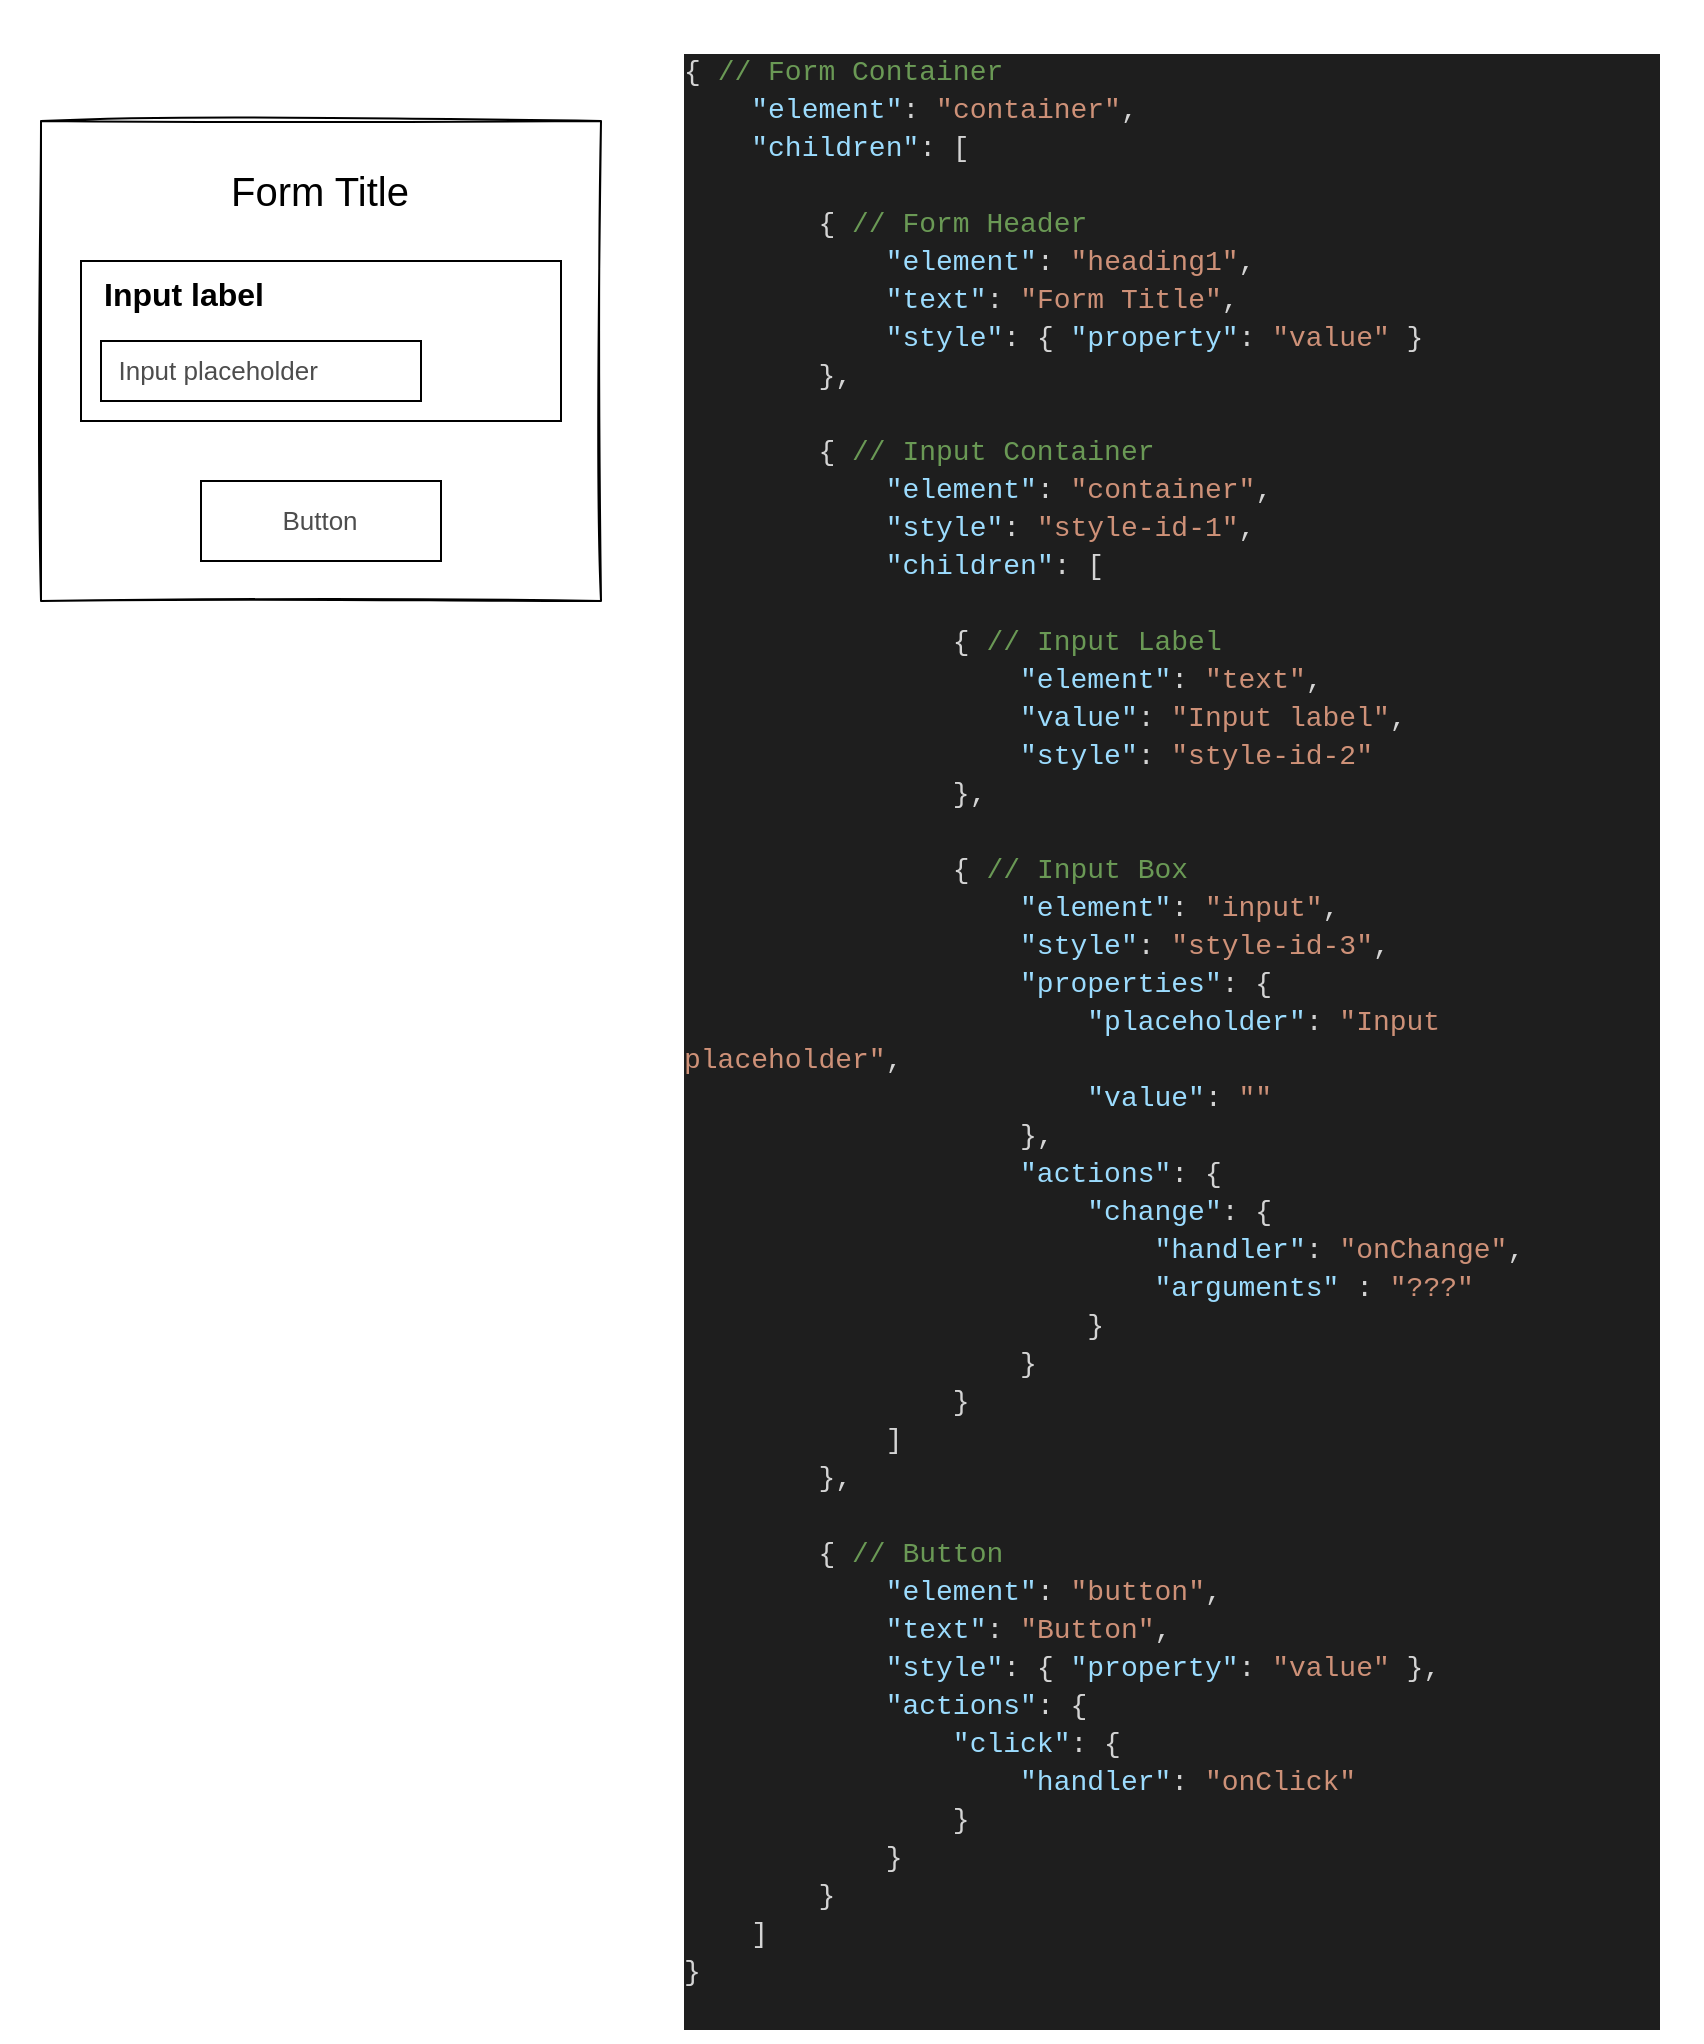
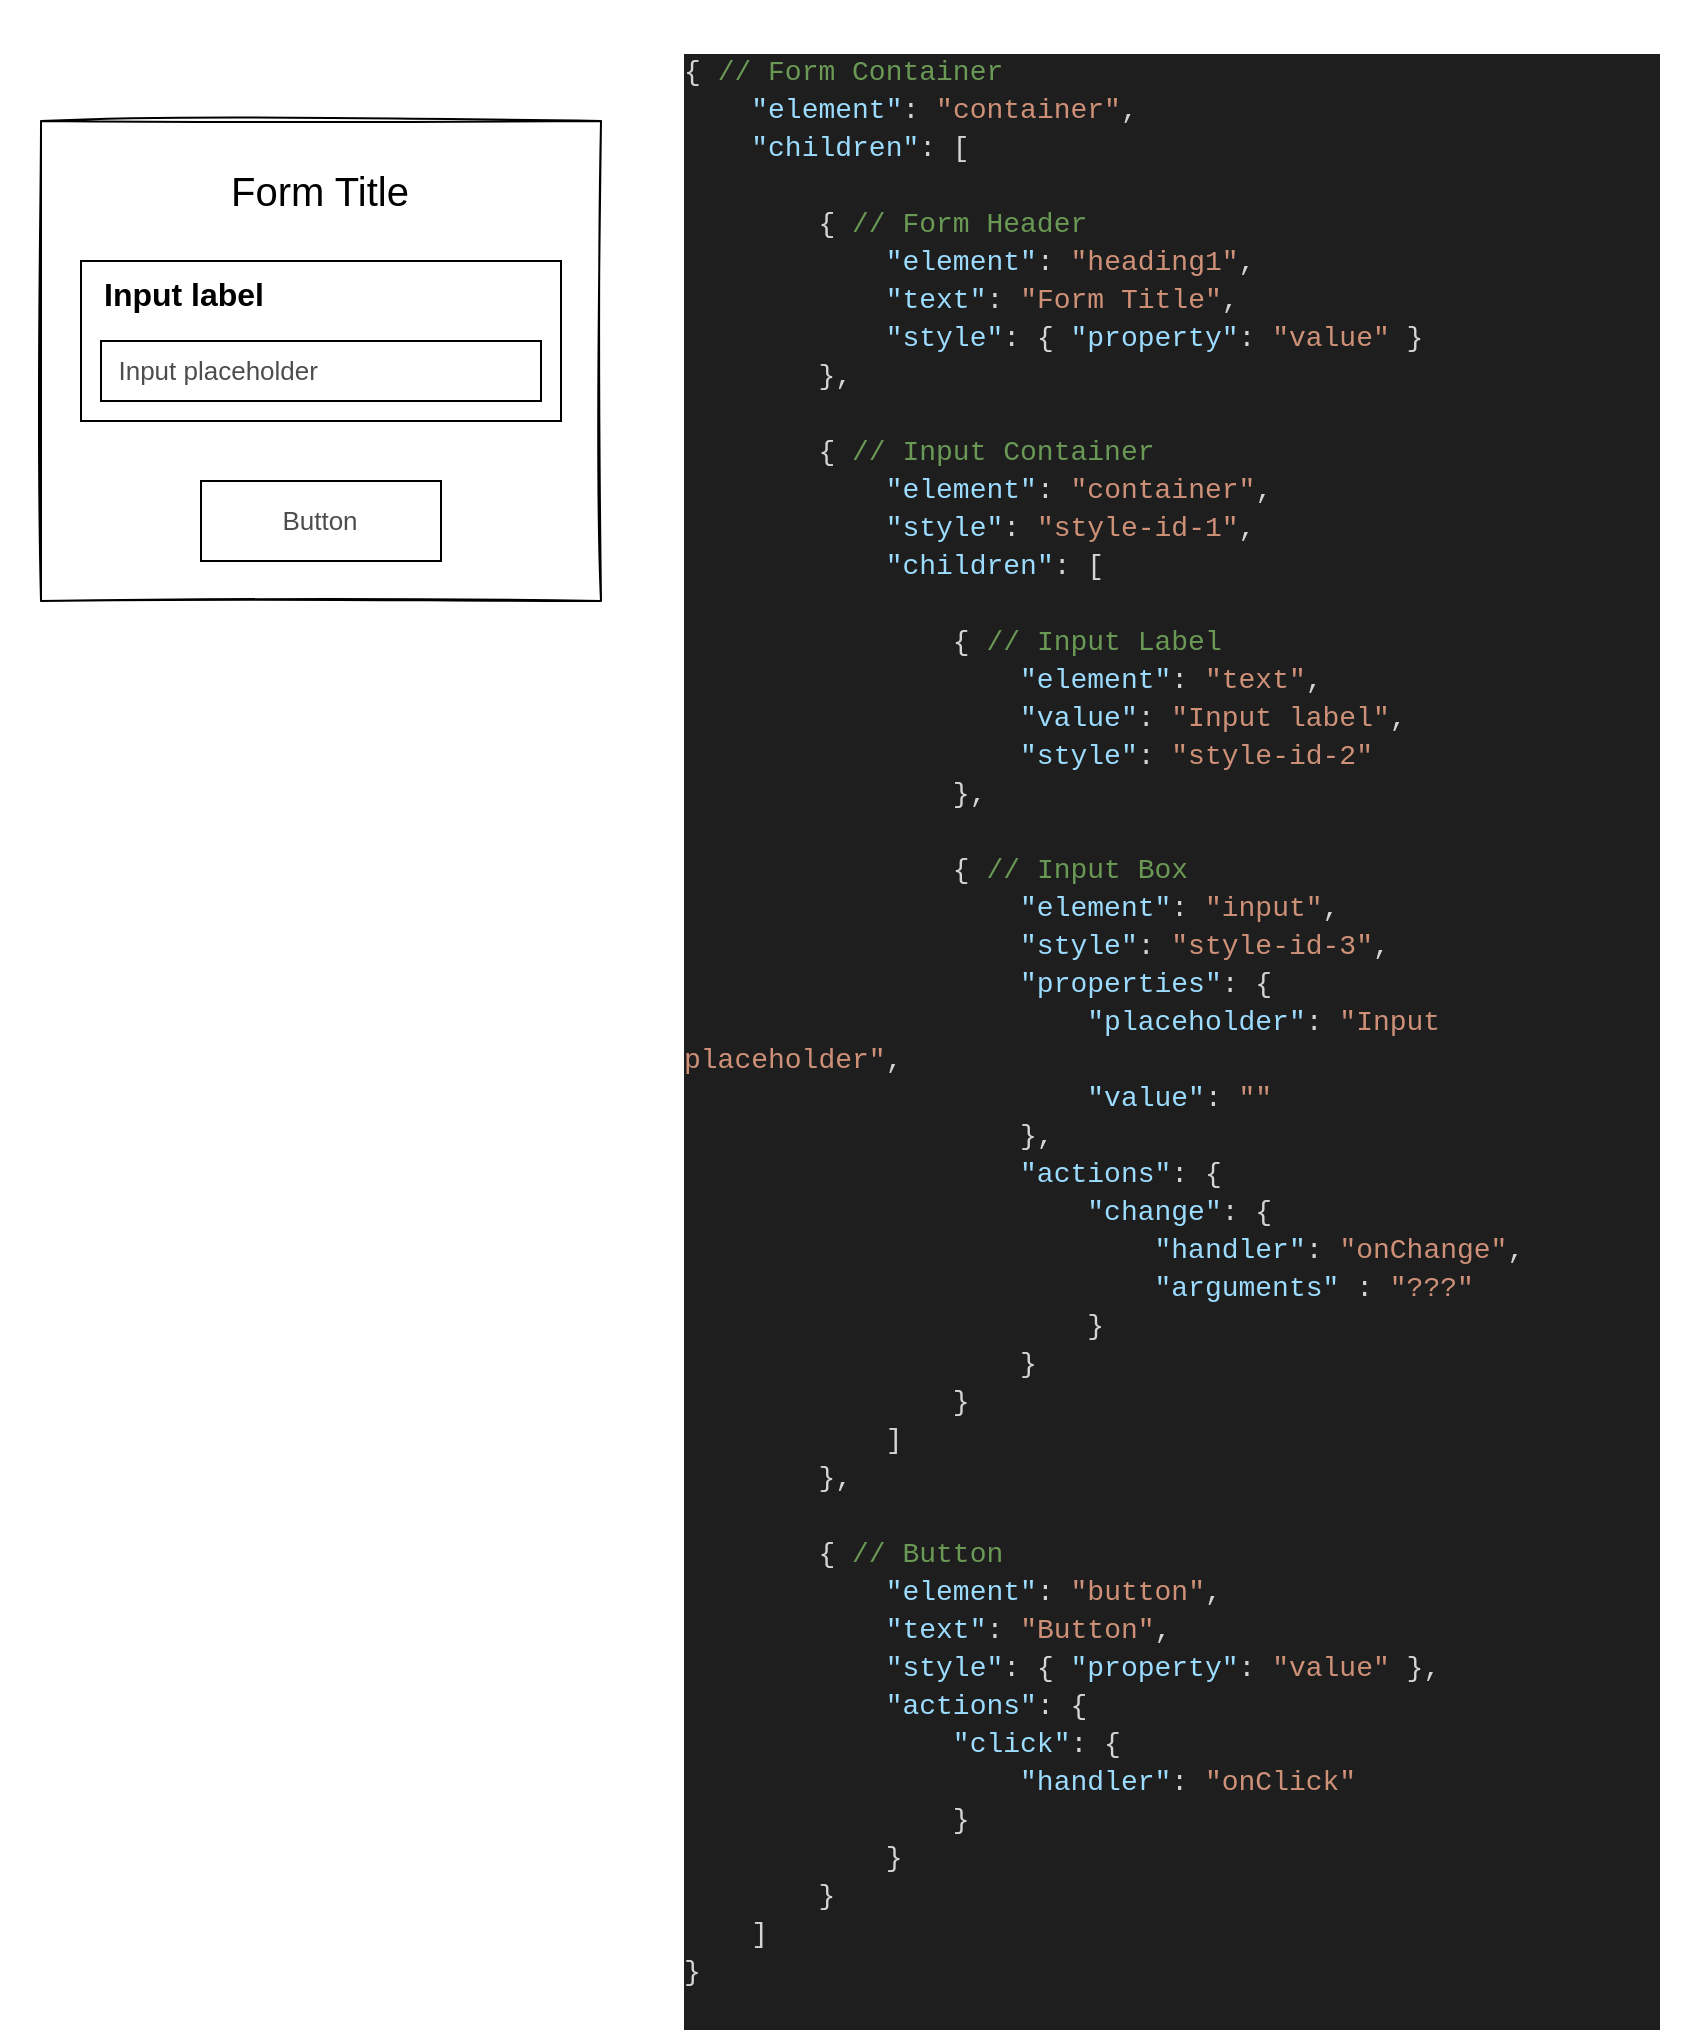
(261, 371) -> (321, 371)
